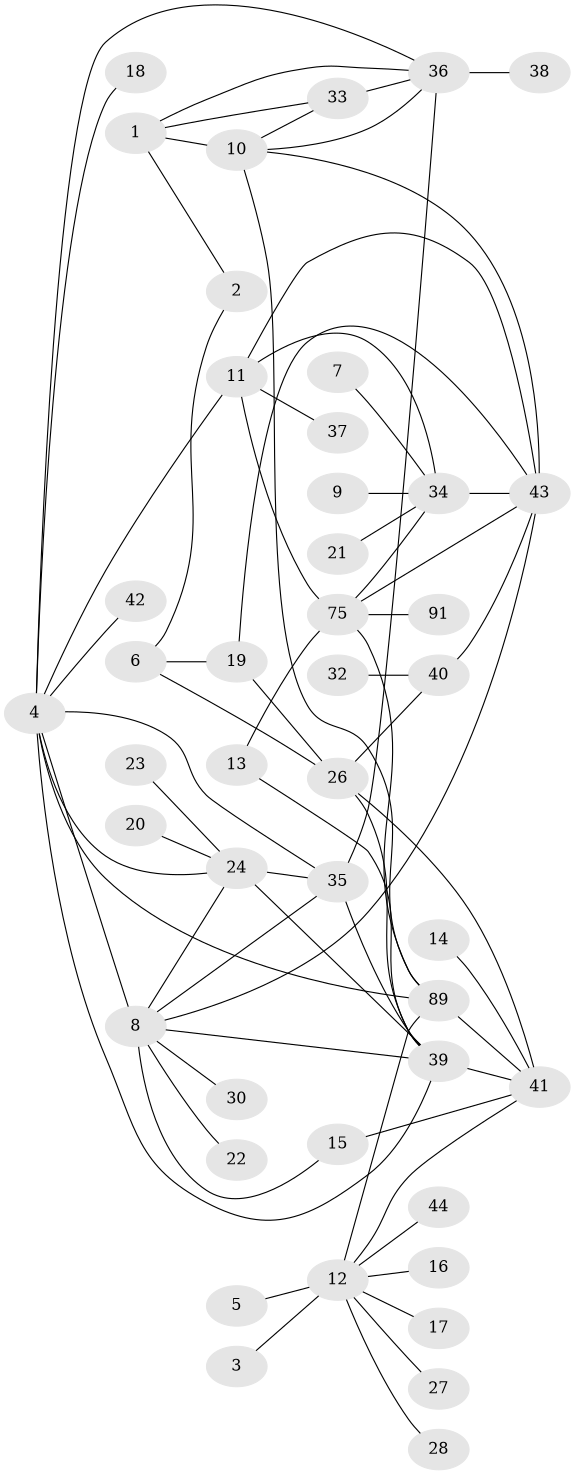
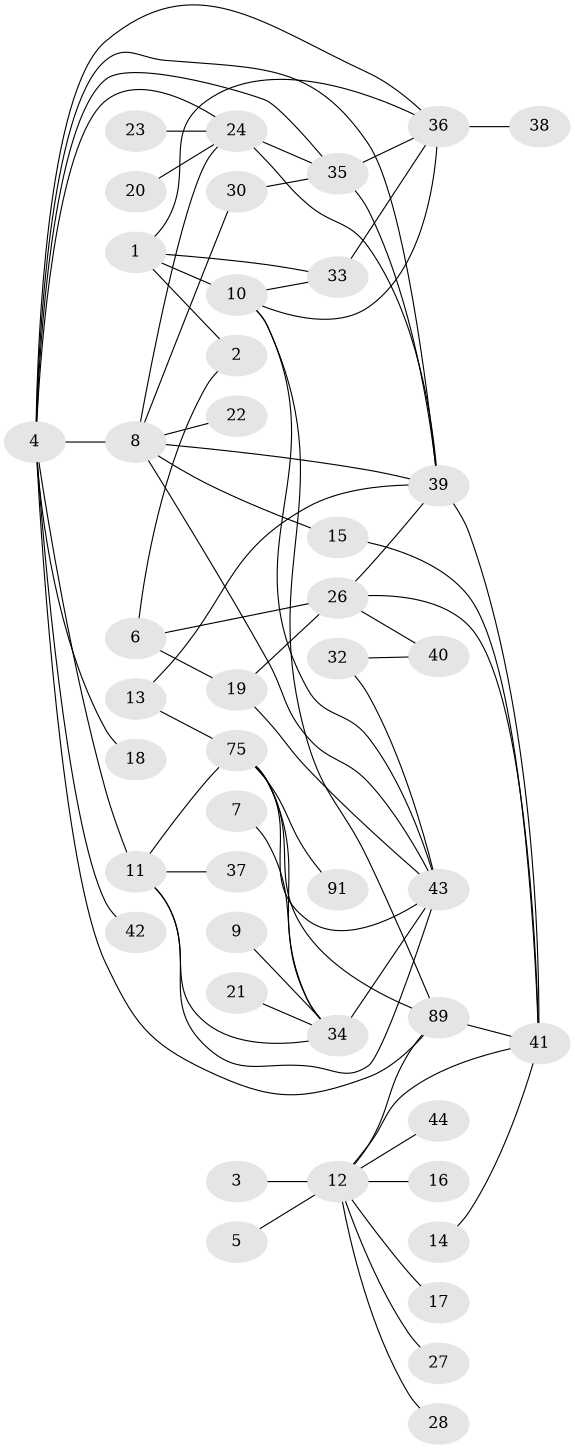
(501, 589) -> (402, 769)
(245, 948) -> (295, 181)
